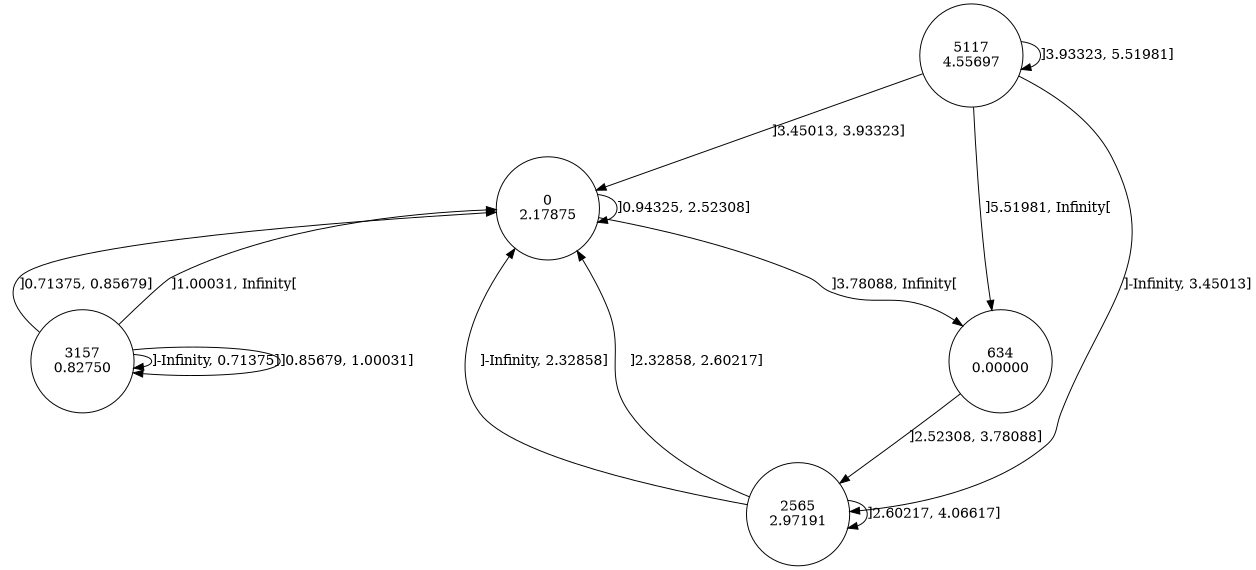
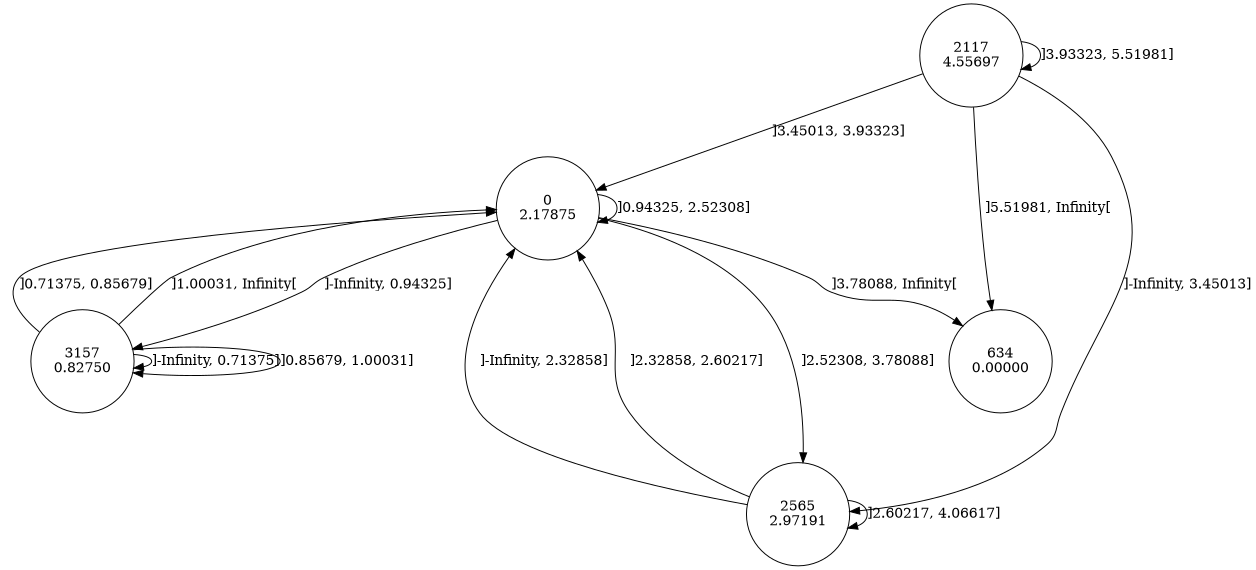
(971, 55) -> (971, 55)
none -> (319, 281)
(904, 436) -> (752, 293)
